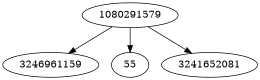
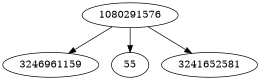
(130, 15) -> (130, 15)
(210, 65) -> (210, 65)
